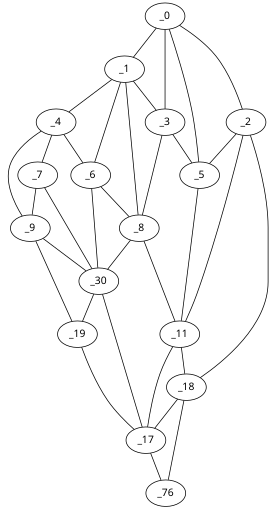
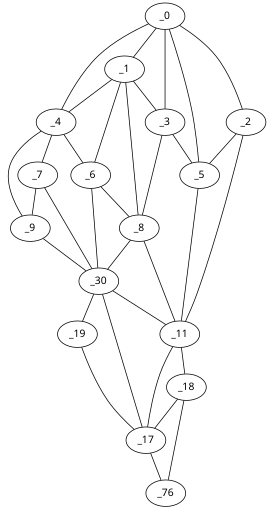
none -> (96, 58)
(268, 268) -> none
(54, 281) -> none
none -> (139, 308)
